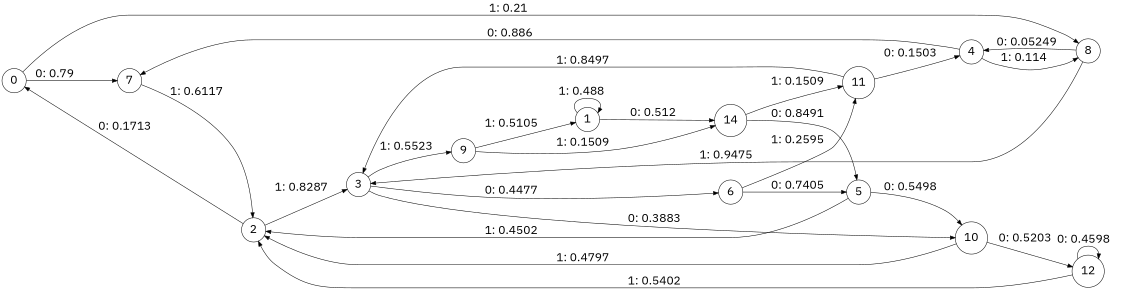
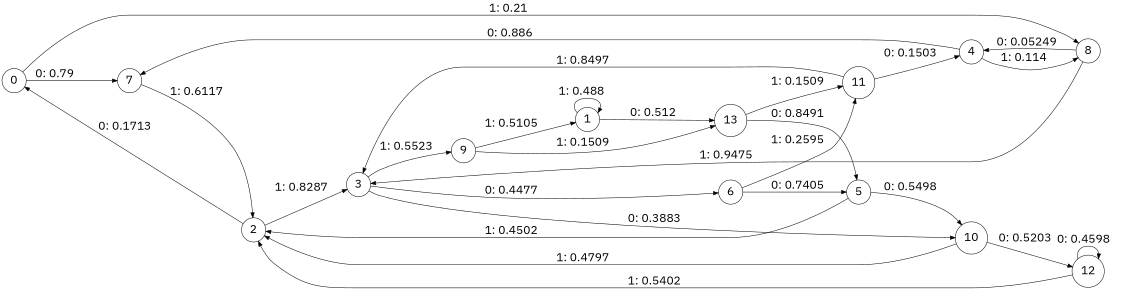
(731, 120) -> (731, 120)
